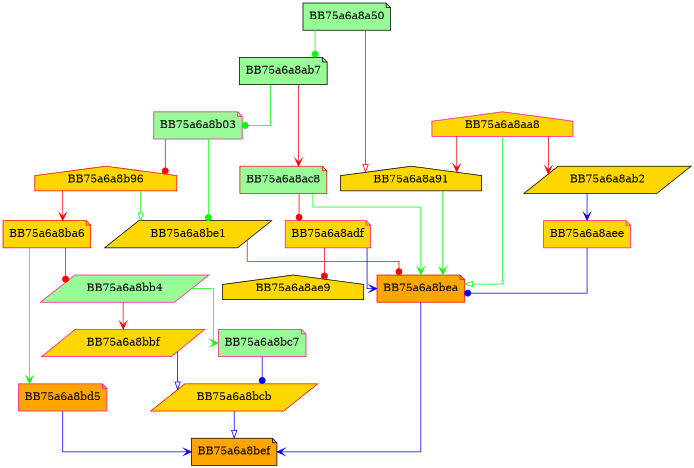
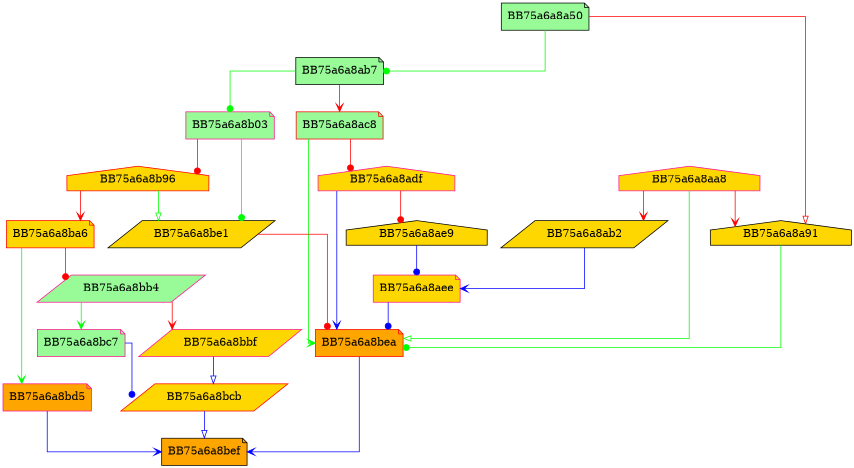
(443, 229) -> (646, 348)
(328, 234) -> (386, 180)
none -> (417, 257)
